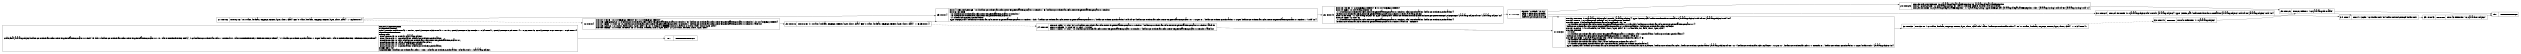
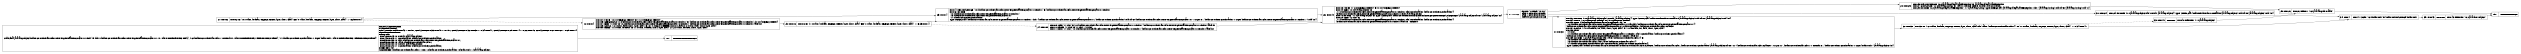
(2342, 14) -> (2218, 26)
(967, 18) -> (966, 18)
(1384, 29) -> (1269, 25)
(1574, 30) -> (1573, 30)
(684, 38) -> (684, 38)
